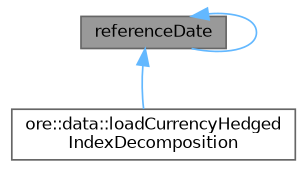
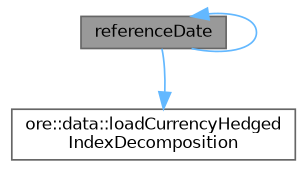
(142, 87) -> (165, 70)
